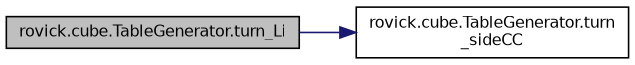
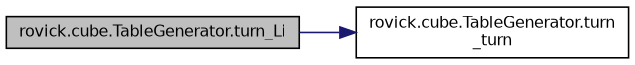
(492, 32) -> (492, 32)
